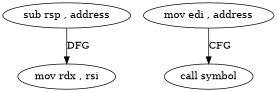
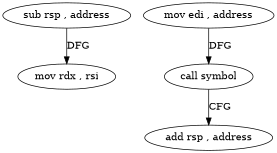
(220, 46) -> (220, 46)
none -> (209, 138)
